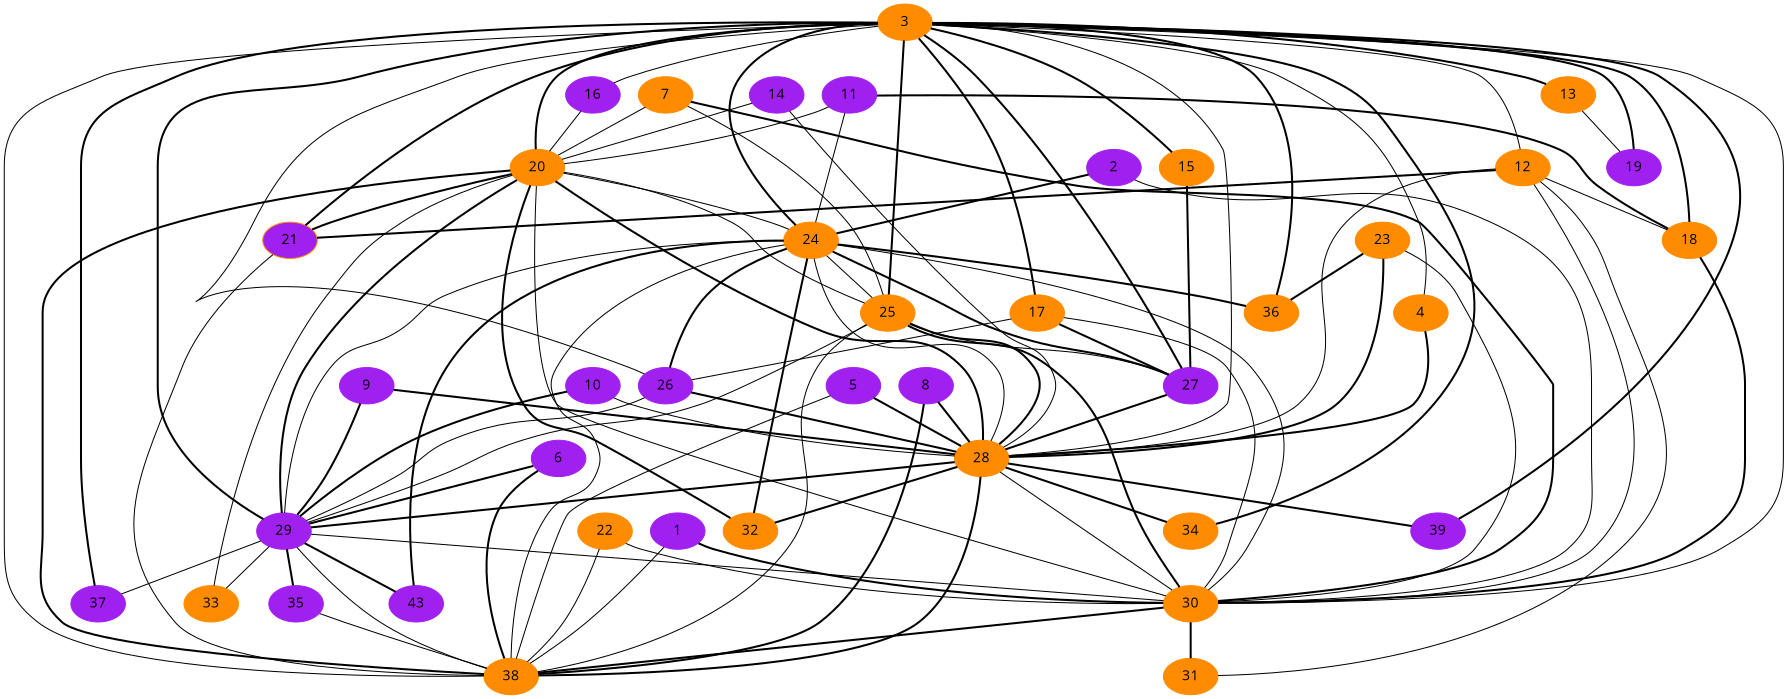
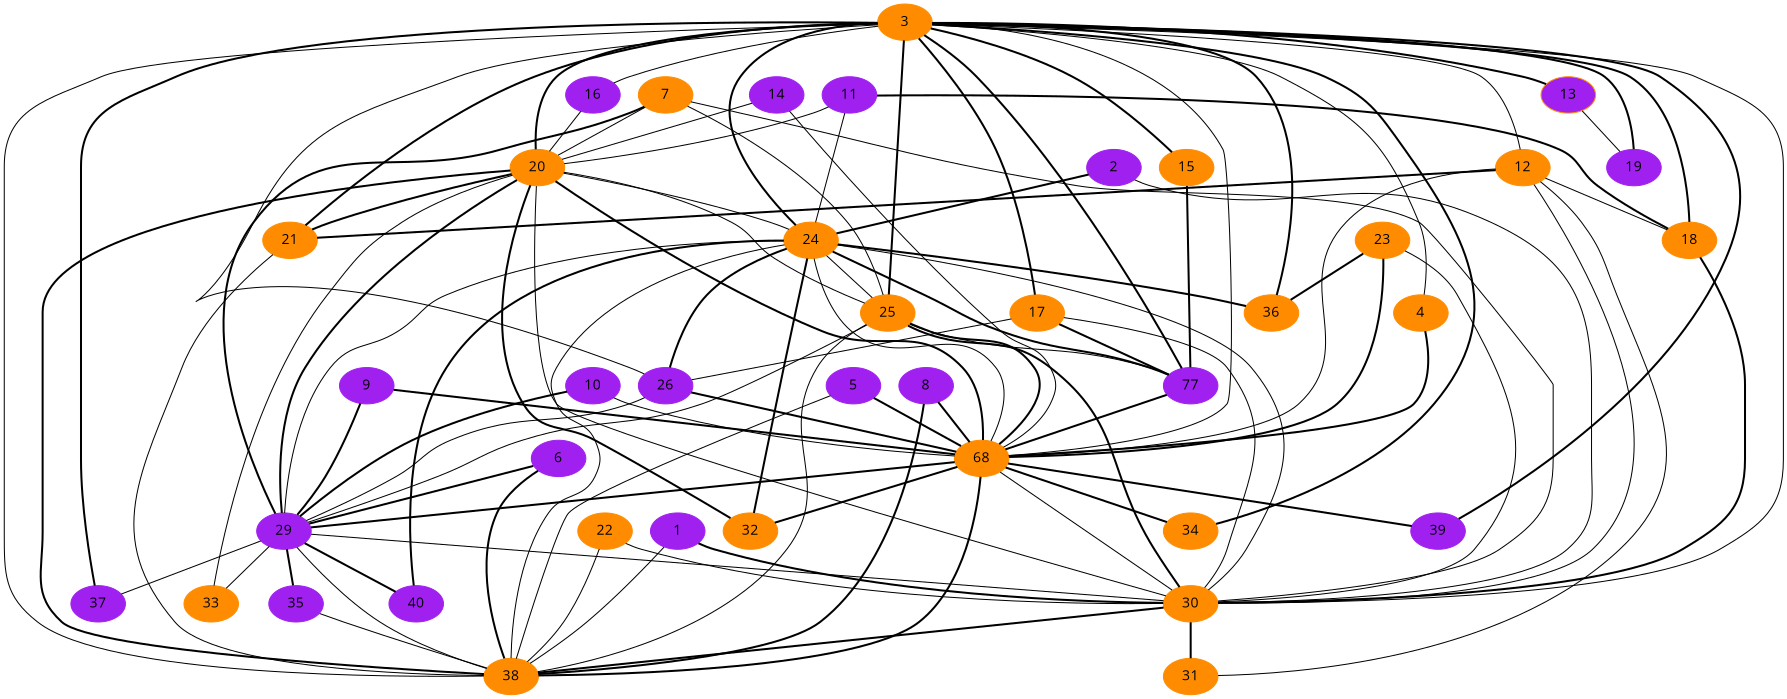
(300, 86) -> (294, 184)
(1568, 95) -> (1568, 95)
(1392, 212) -> (1392, 212)
(290, 240) -> (290, 240)
(1191, 386) -> (1191, 386)
(982, 458) -> (982, 458)
(416, 604) -> (416, 604)
